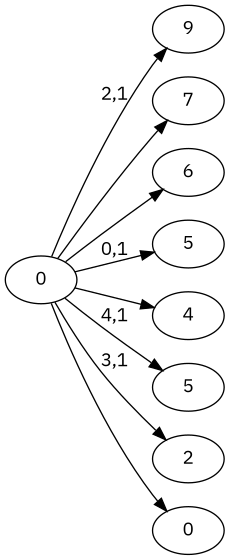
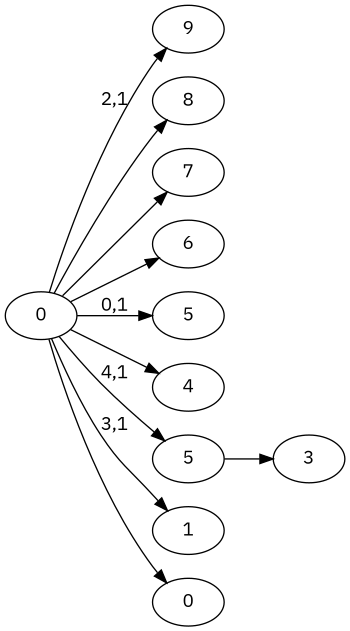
none -> (188, 101)
(188, 459) -> (188, 531)
none -> (309, 459)
